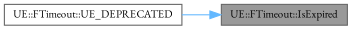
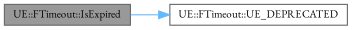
(196, 15) -> (145, 15)
